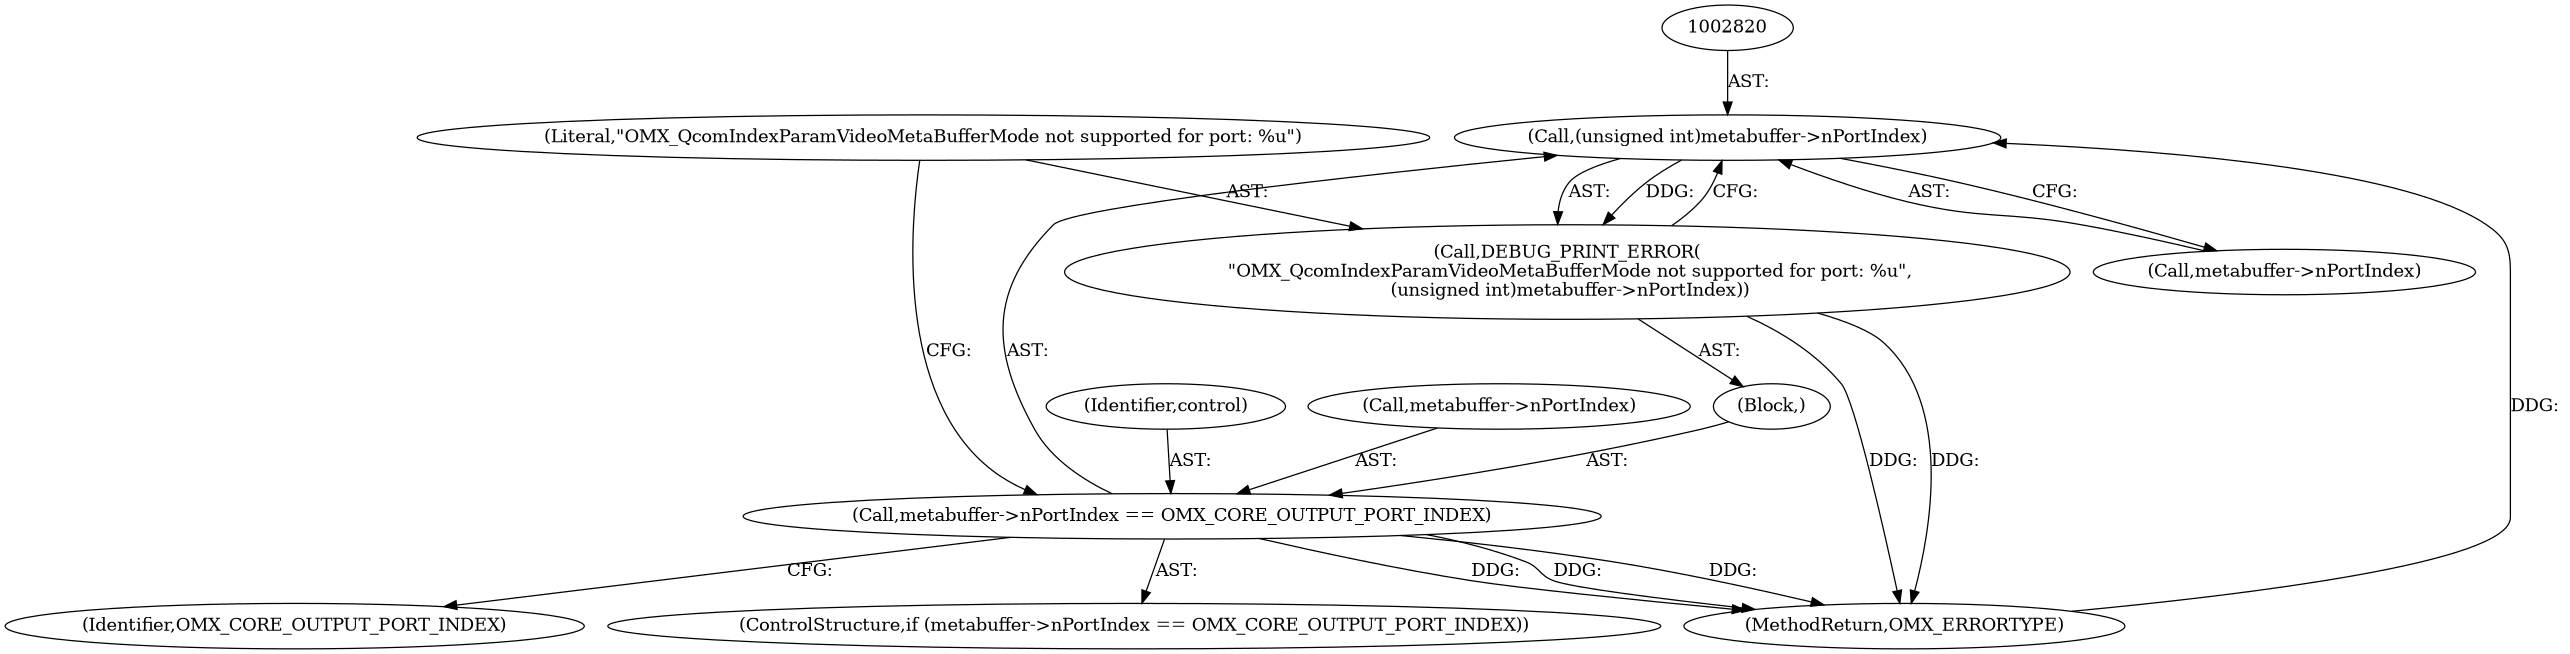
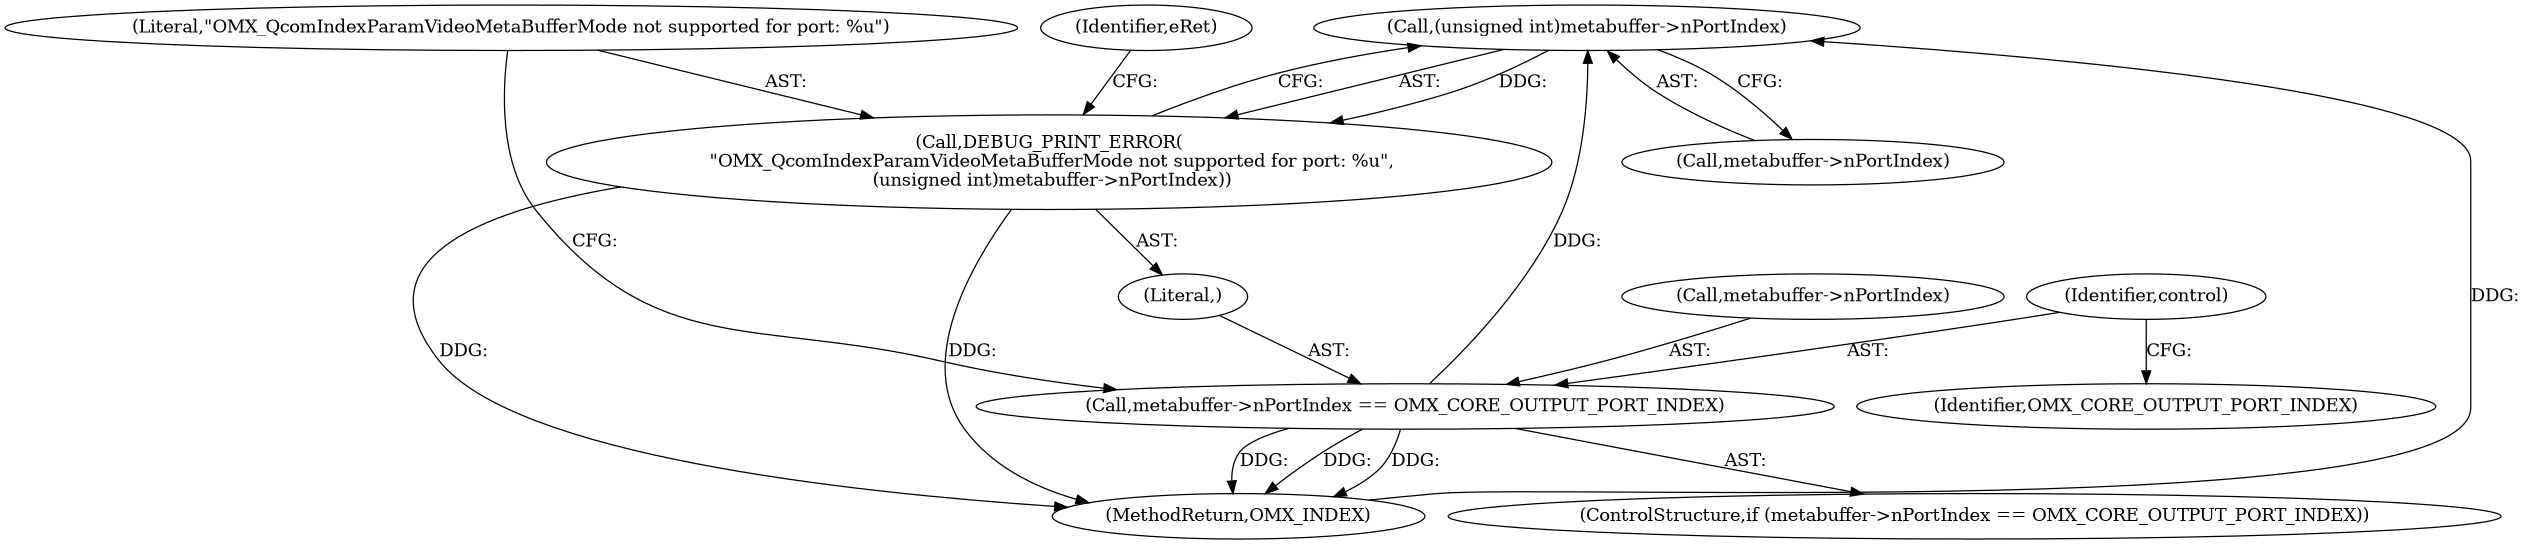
none -> (1146, 28)
(1728, 28) -> none
(1031, 352) -> (1580, 242)
(1772, 406) -> (1183, 297)
(733, 571) -> (2146, 345)
(1904, 626) -> (1239, 516)
